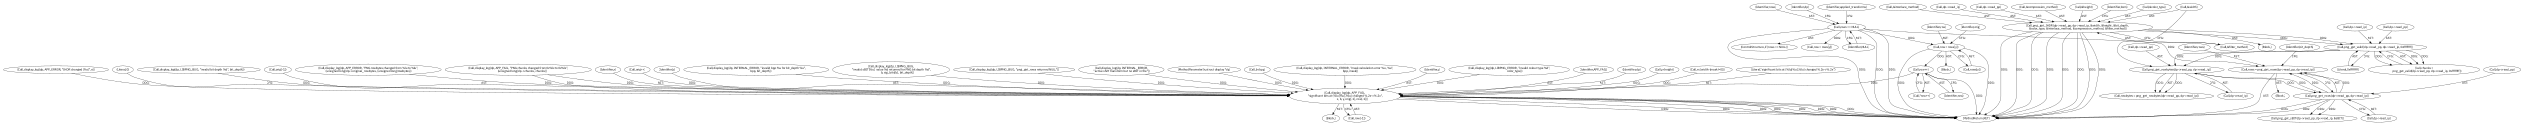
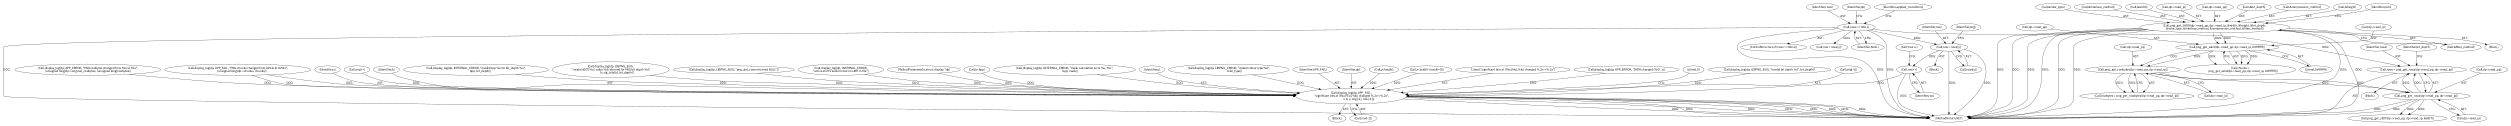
none -> (2254, 7)
(2121, 43) -> (2137, 84)
(1924, 82) -> none
